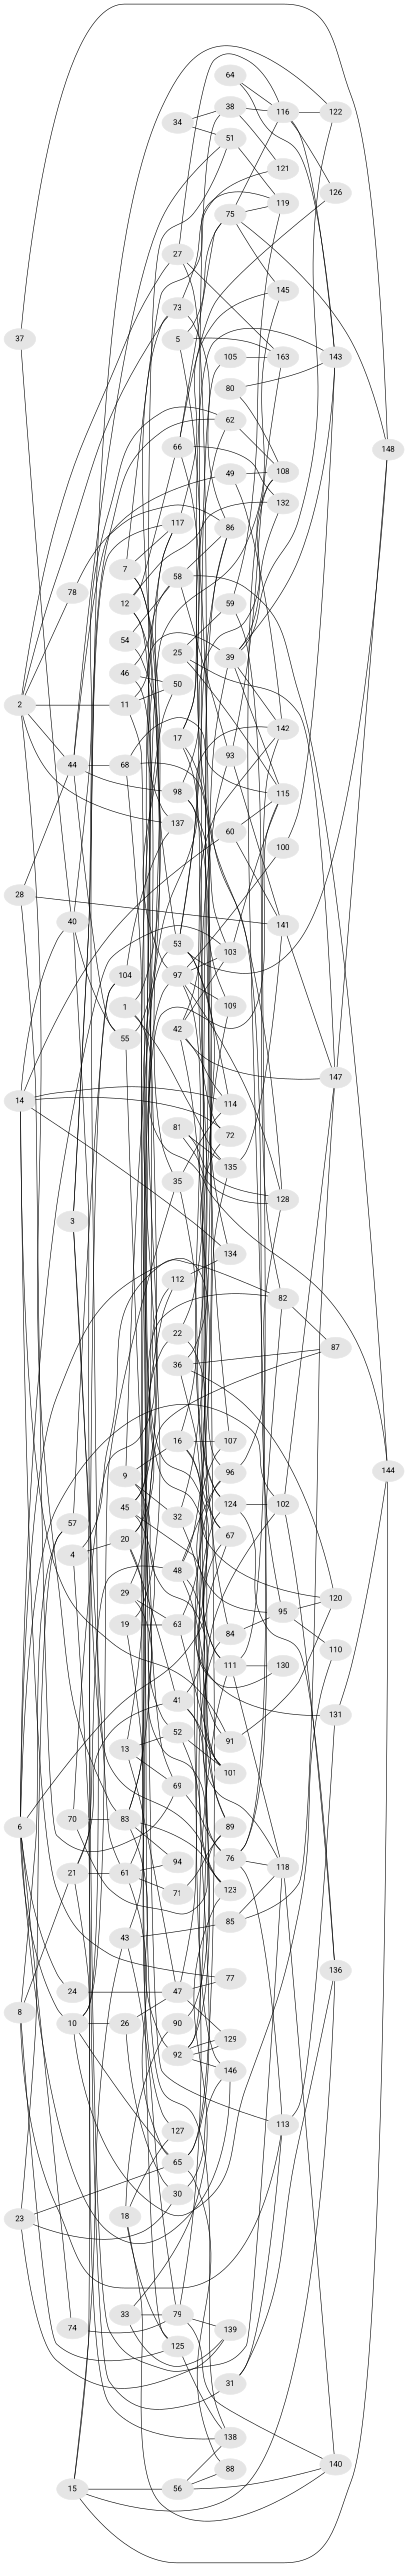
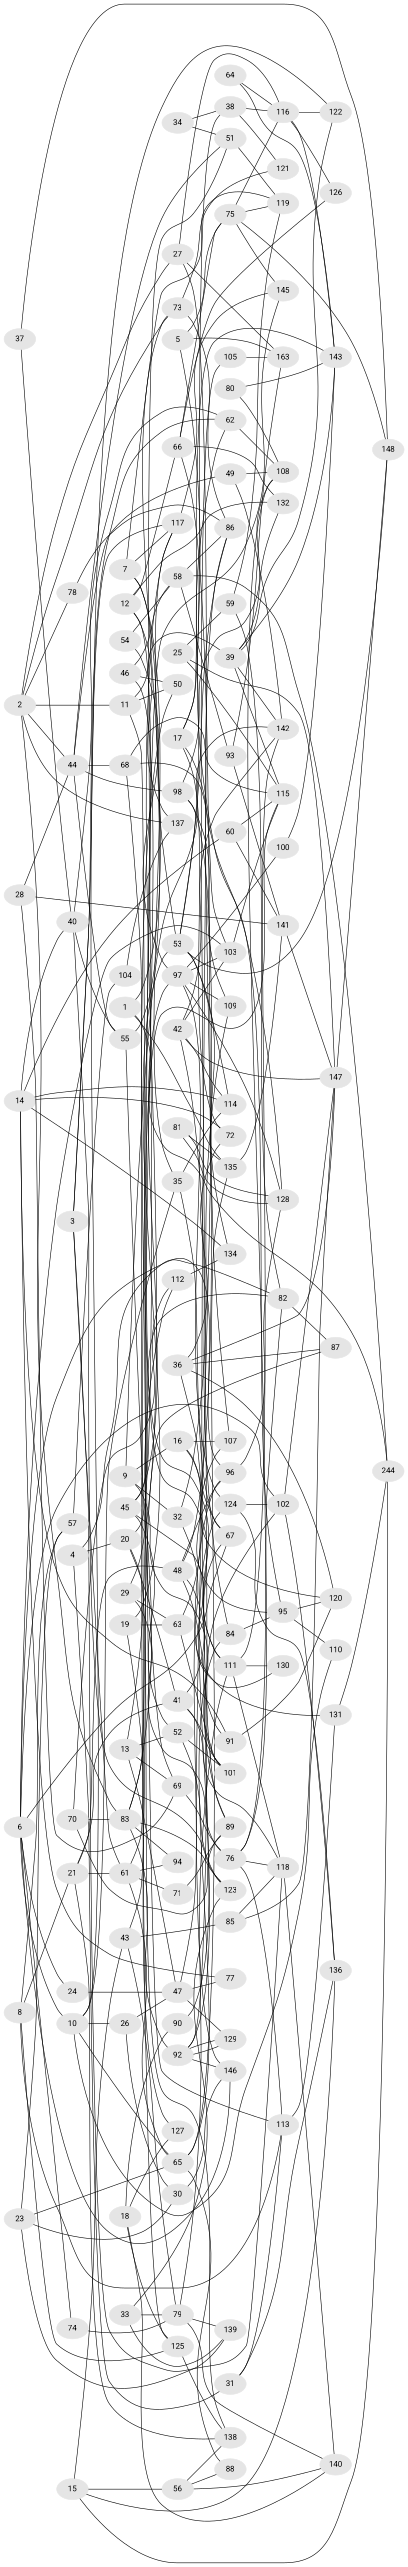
(204, 1099) -> none
none -> (318, 1261)
(178, 1334) -> none
(388, 1471) -> (388, 1471)
(90, 1730) -> none
